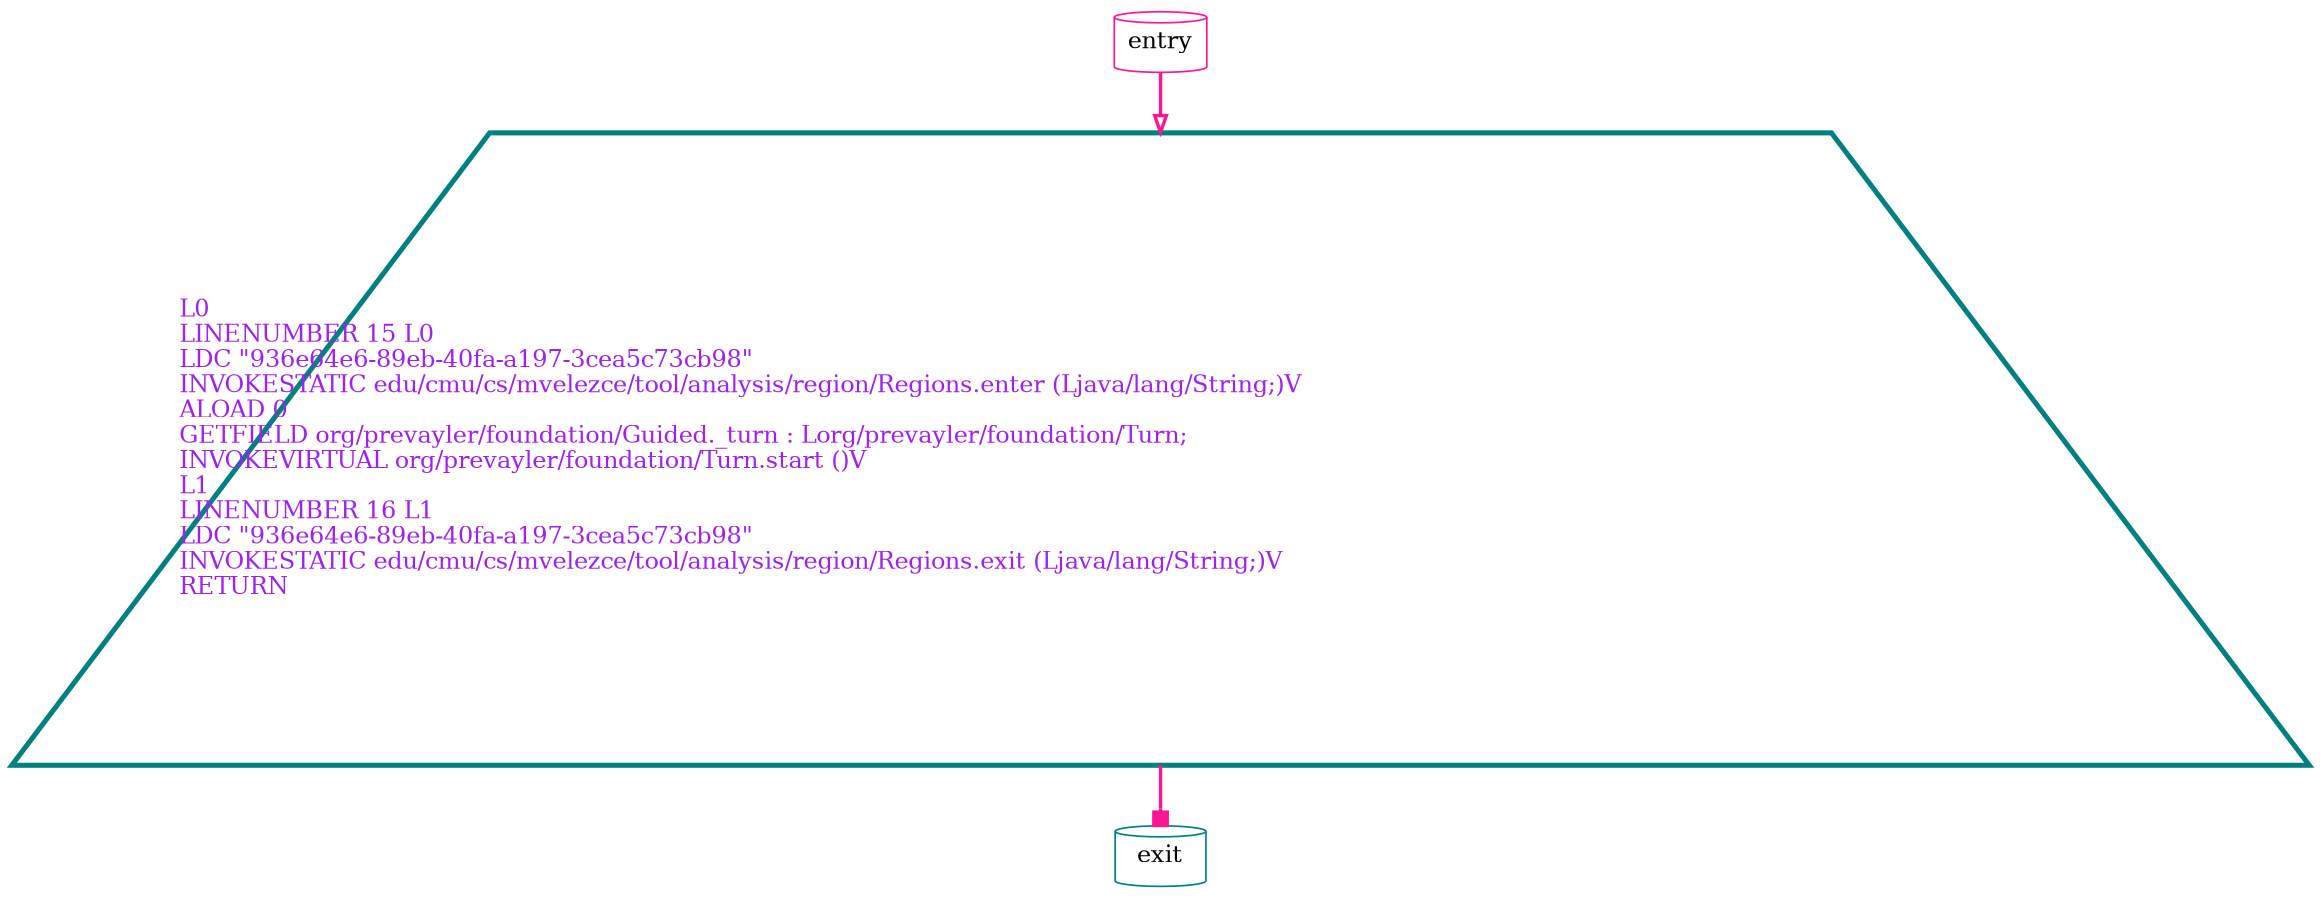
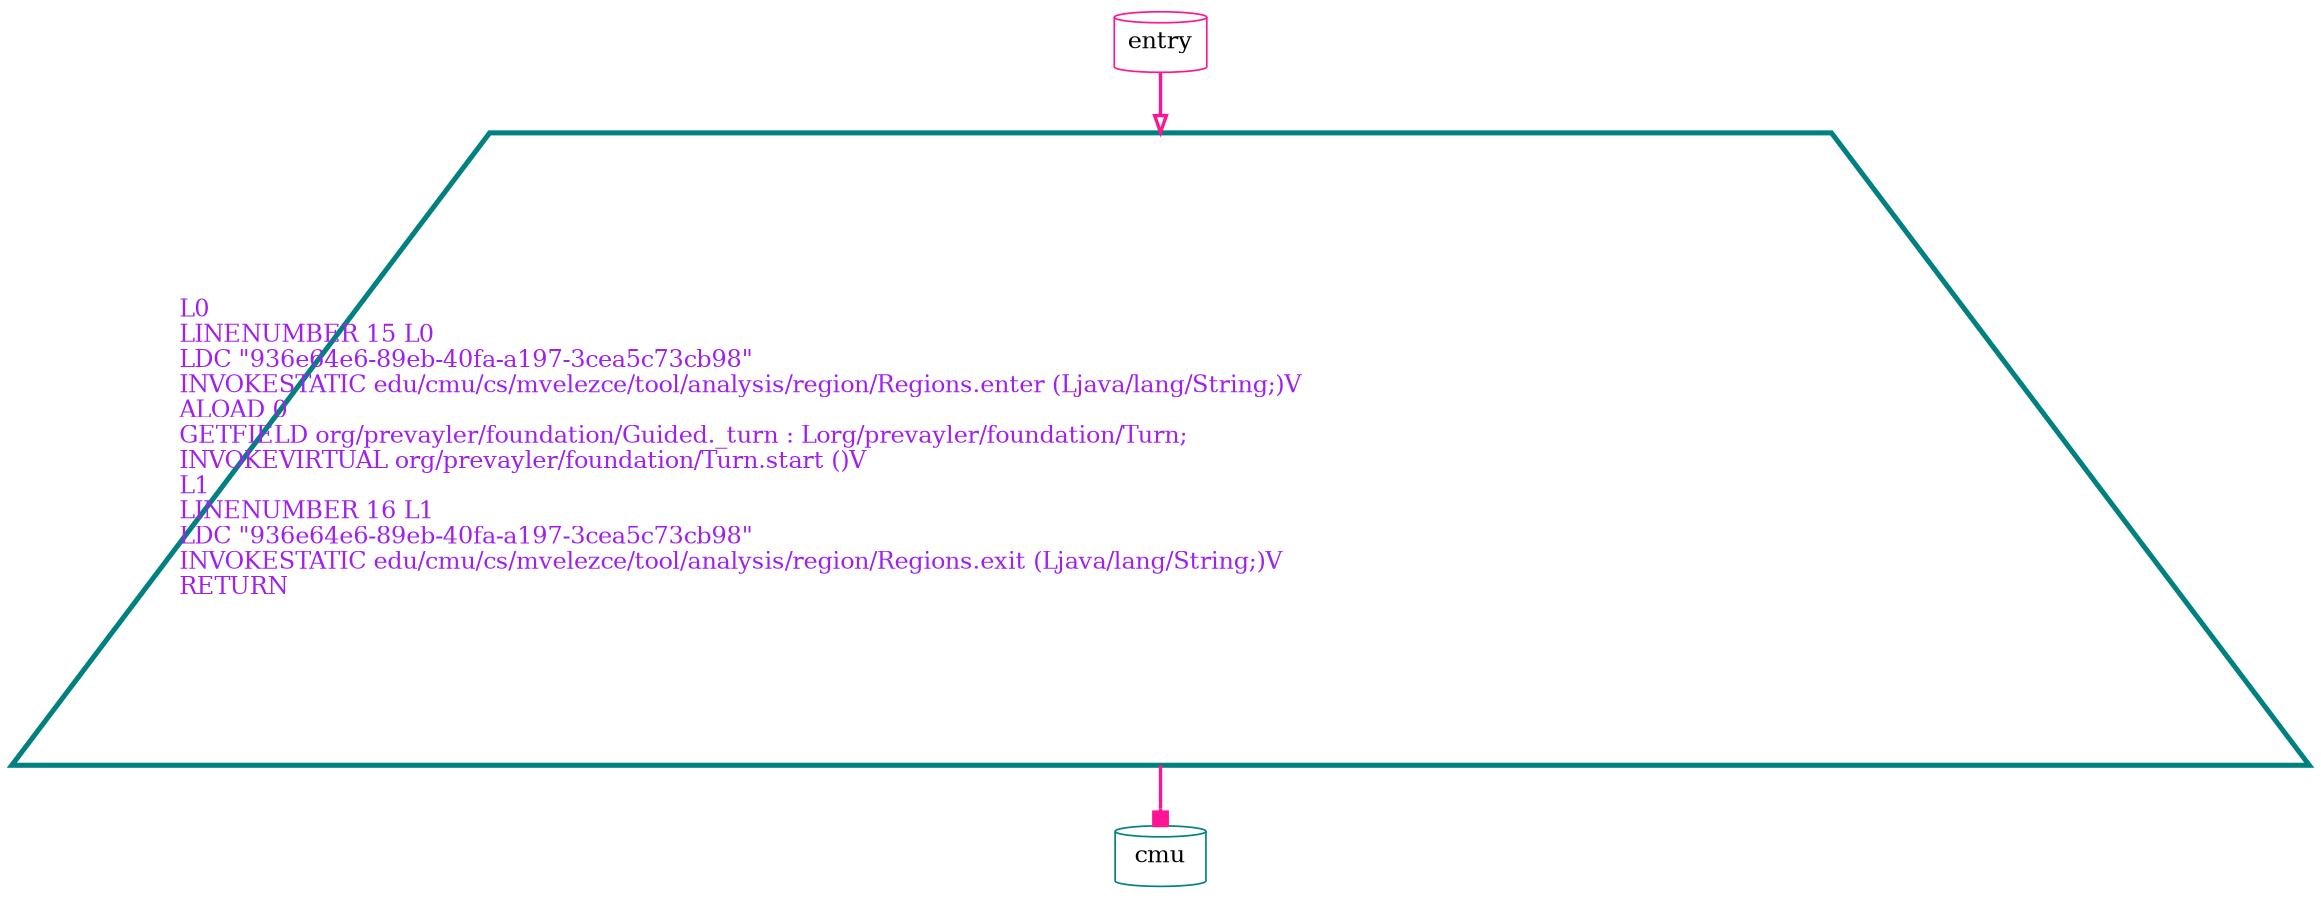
(1161, 856) -> (1161, 856)
